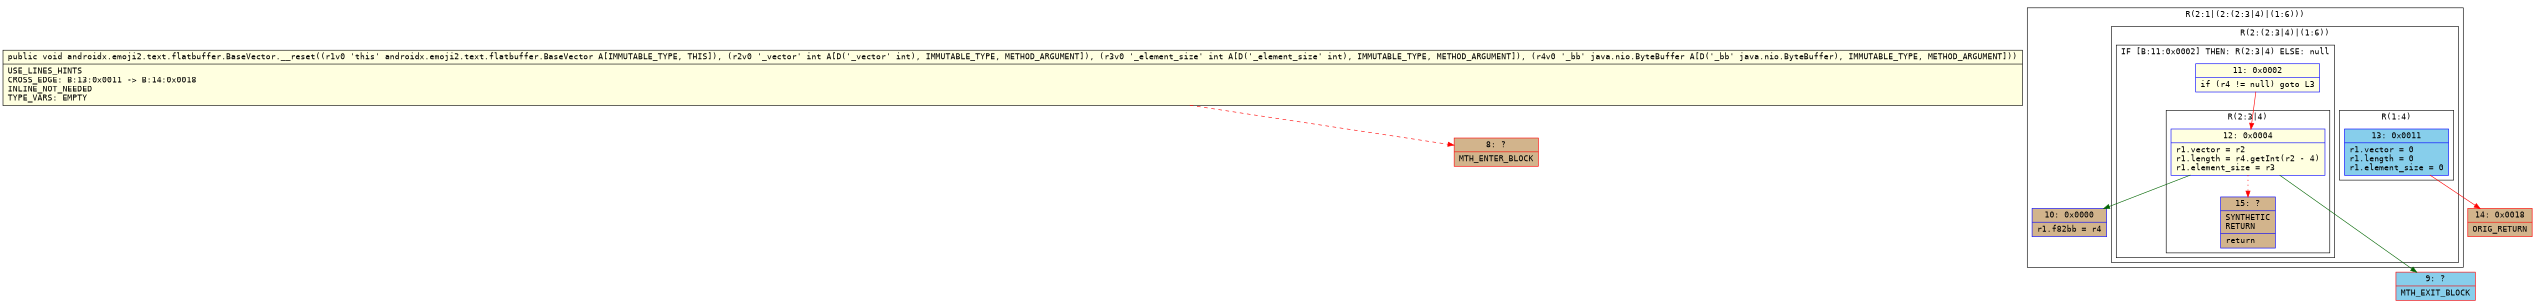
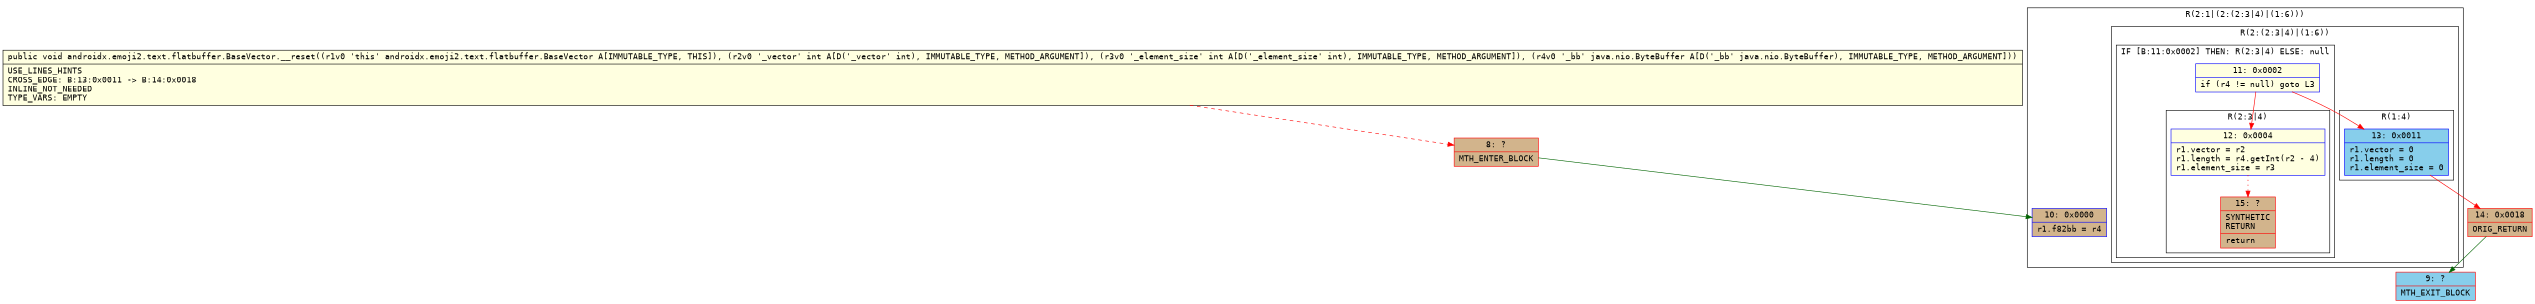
none -> (2324, 106)
(2150, 191) -> (1782, 187)
(2346, 222) -> (2470, 252)
(2248, 223) -> (2248, 223)
